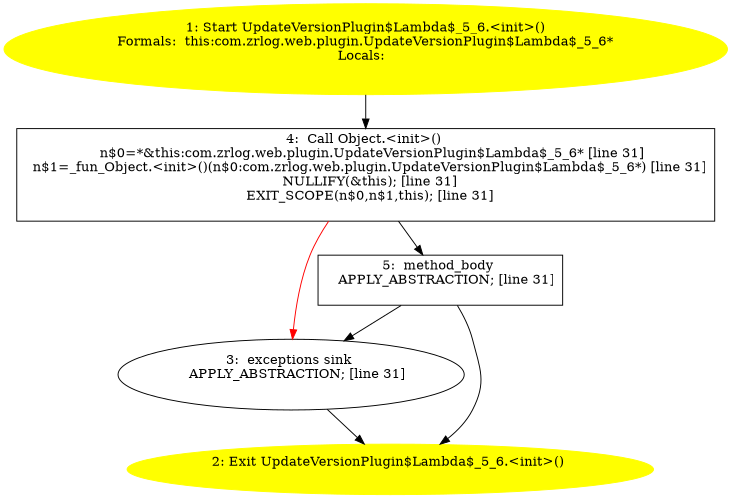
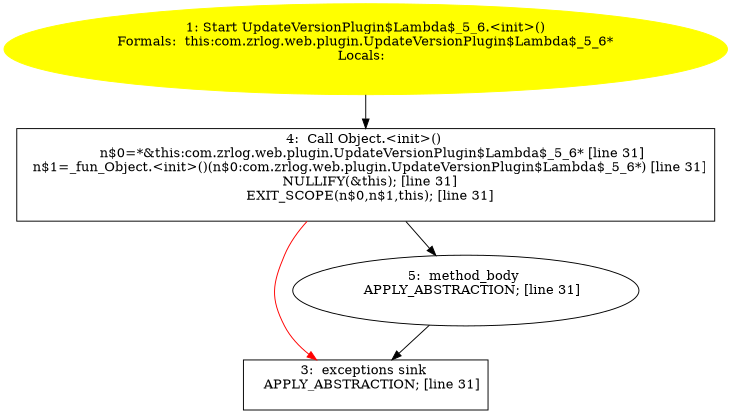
(440, 280) -> (466, 291)
(291, 375) -> (366, 385)
(390, 469) -> none
